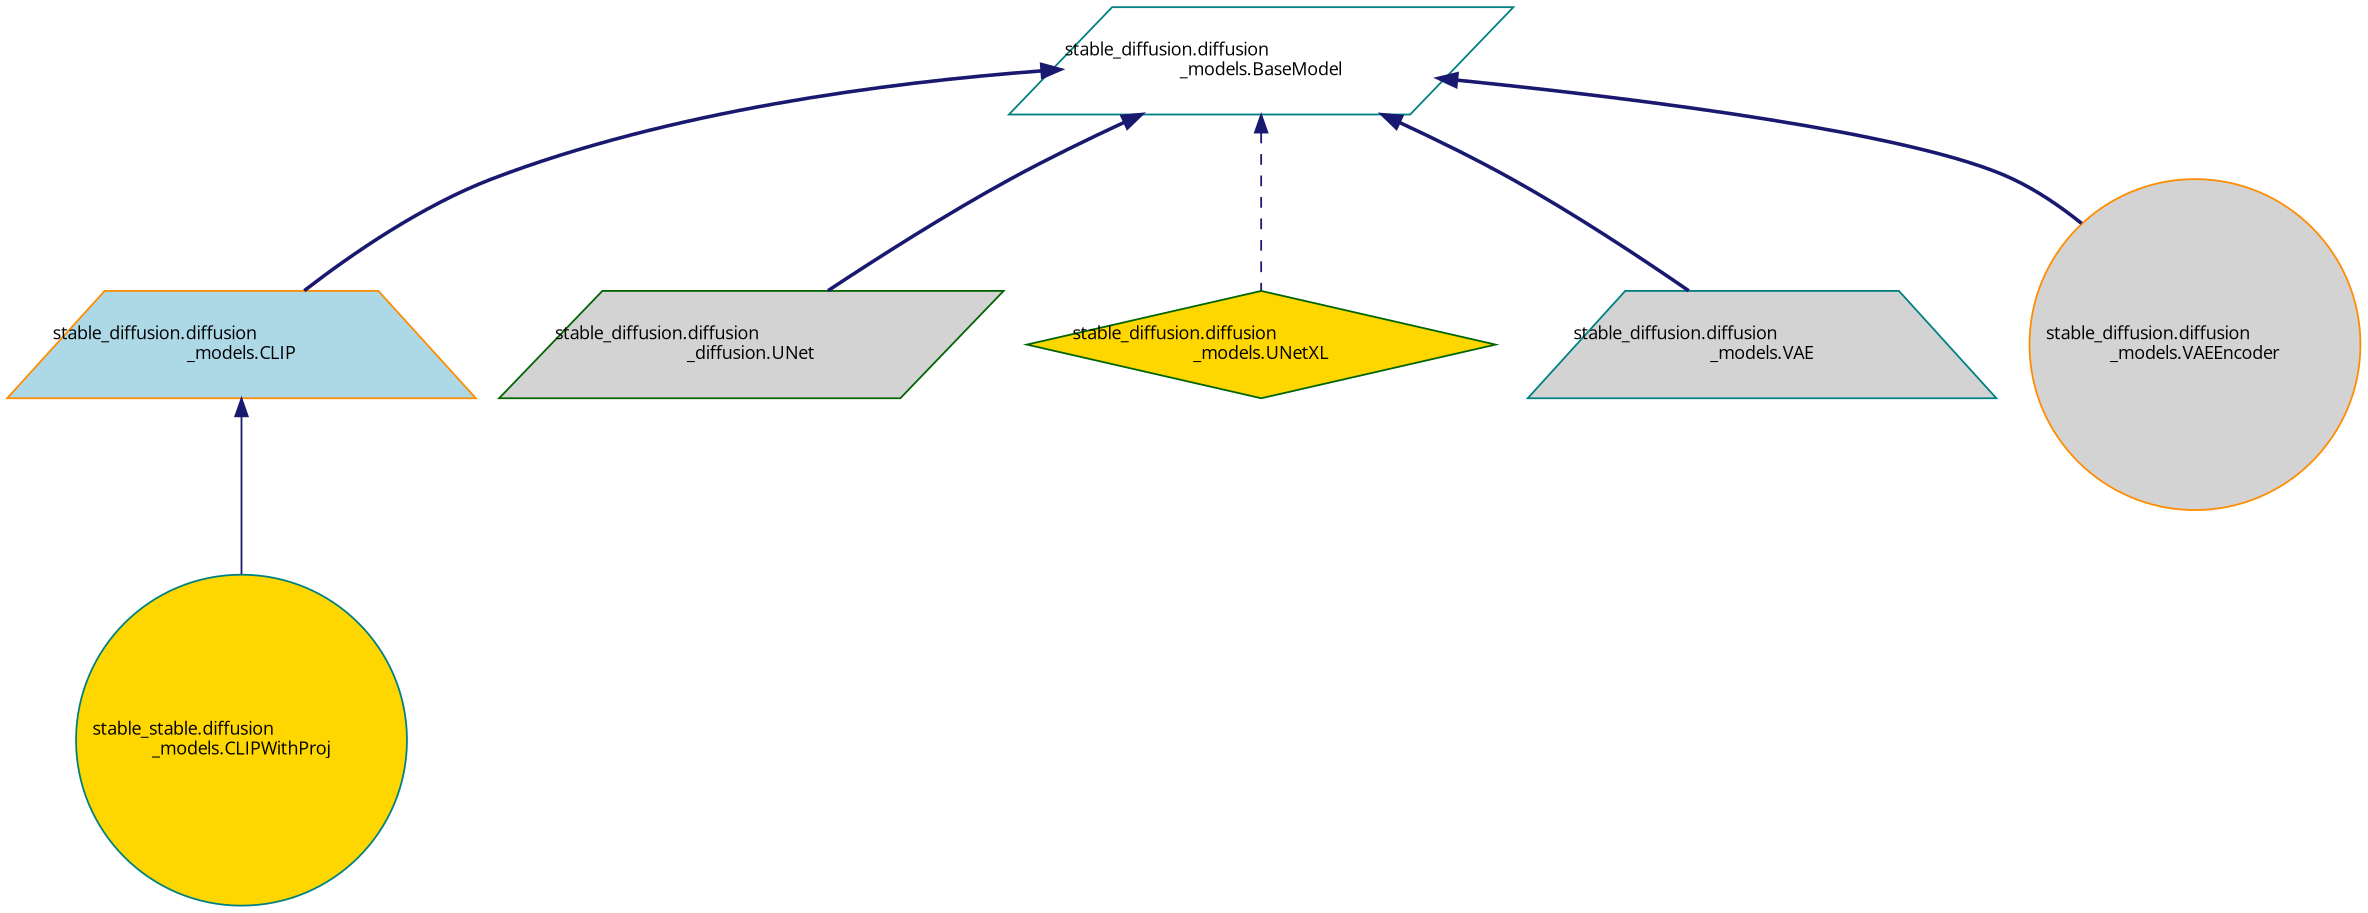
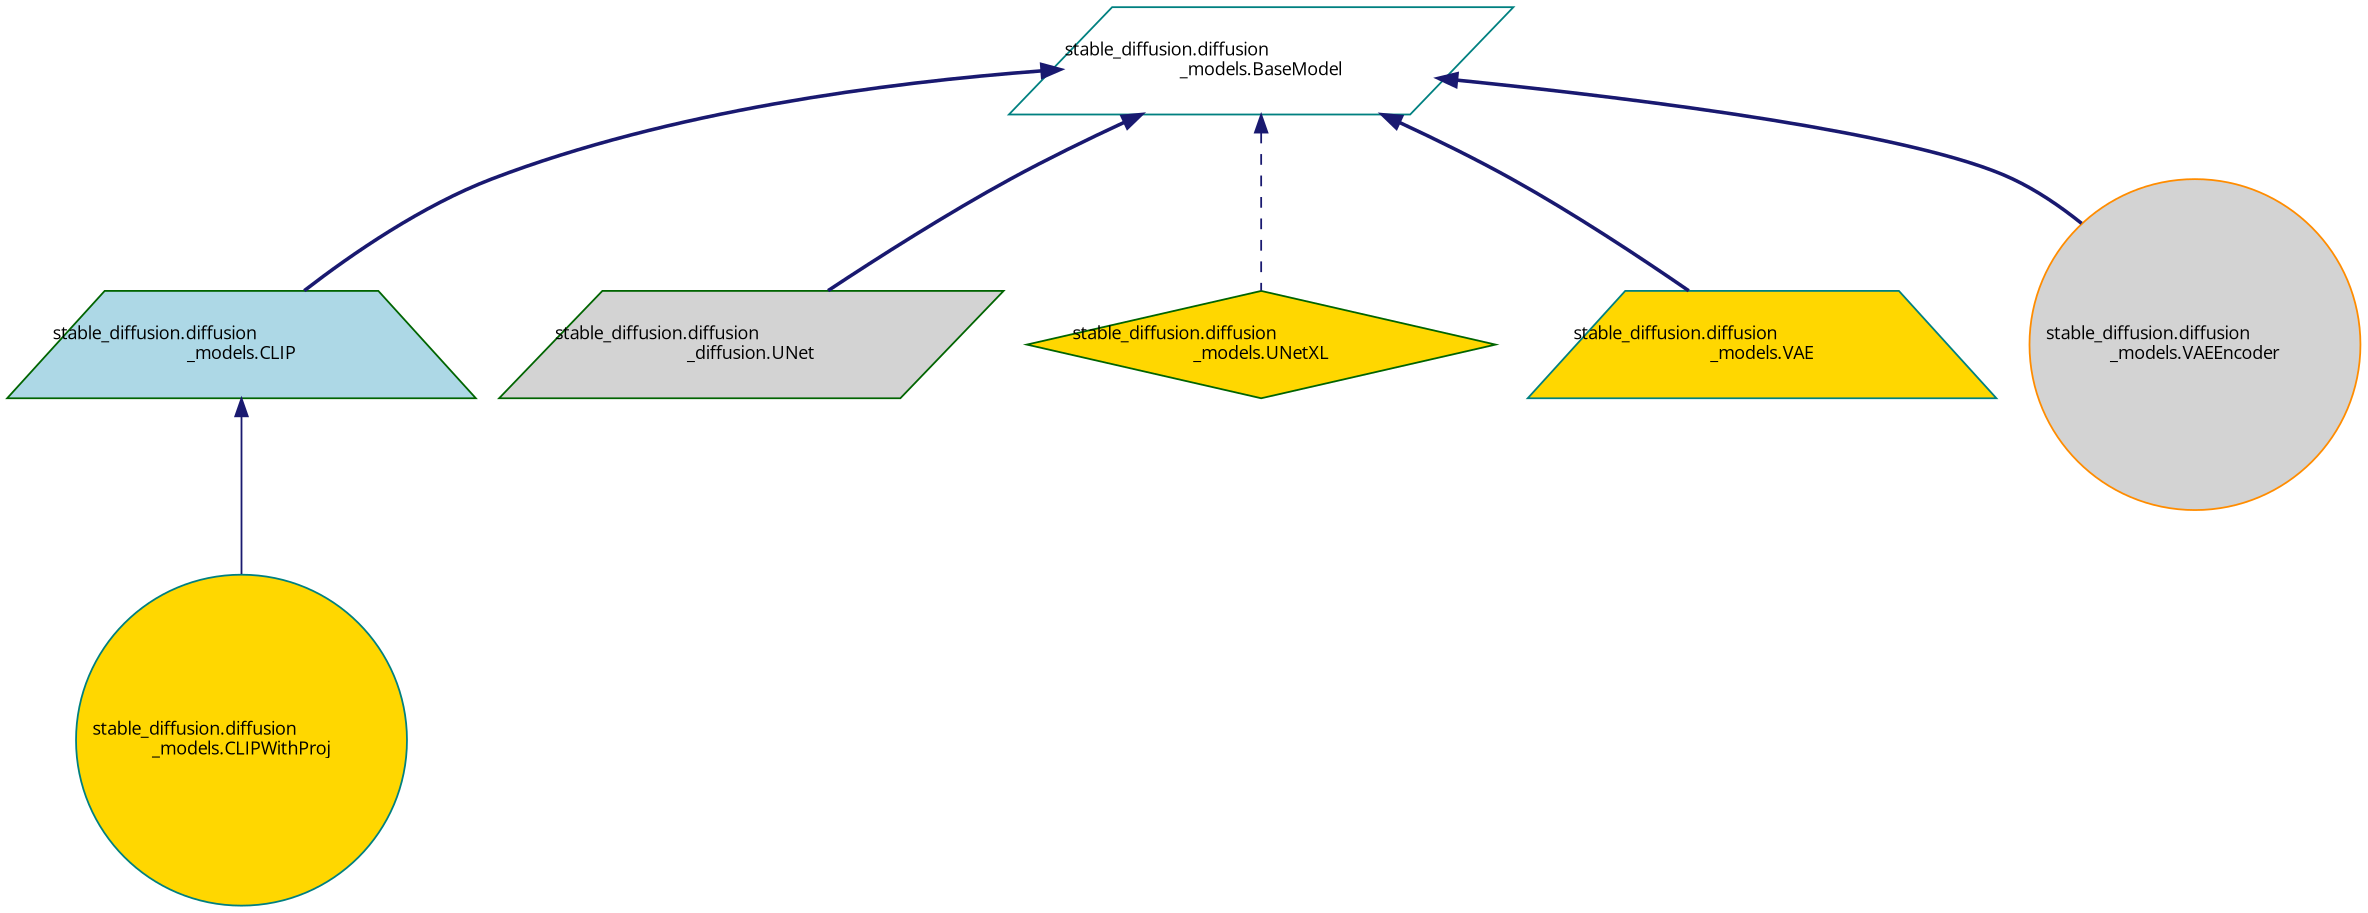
(242, 345) -> (242, 345)
(1762, 345) -> (1762, 345)
(242, 740) -> (242, 740)
